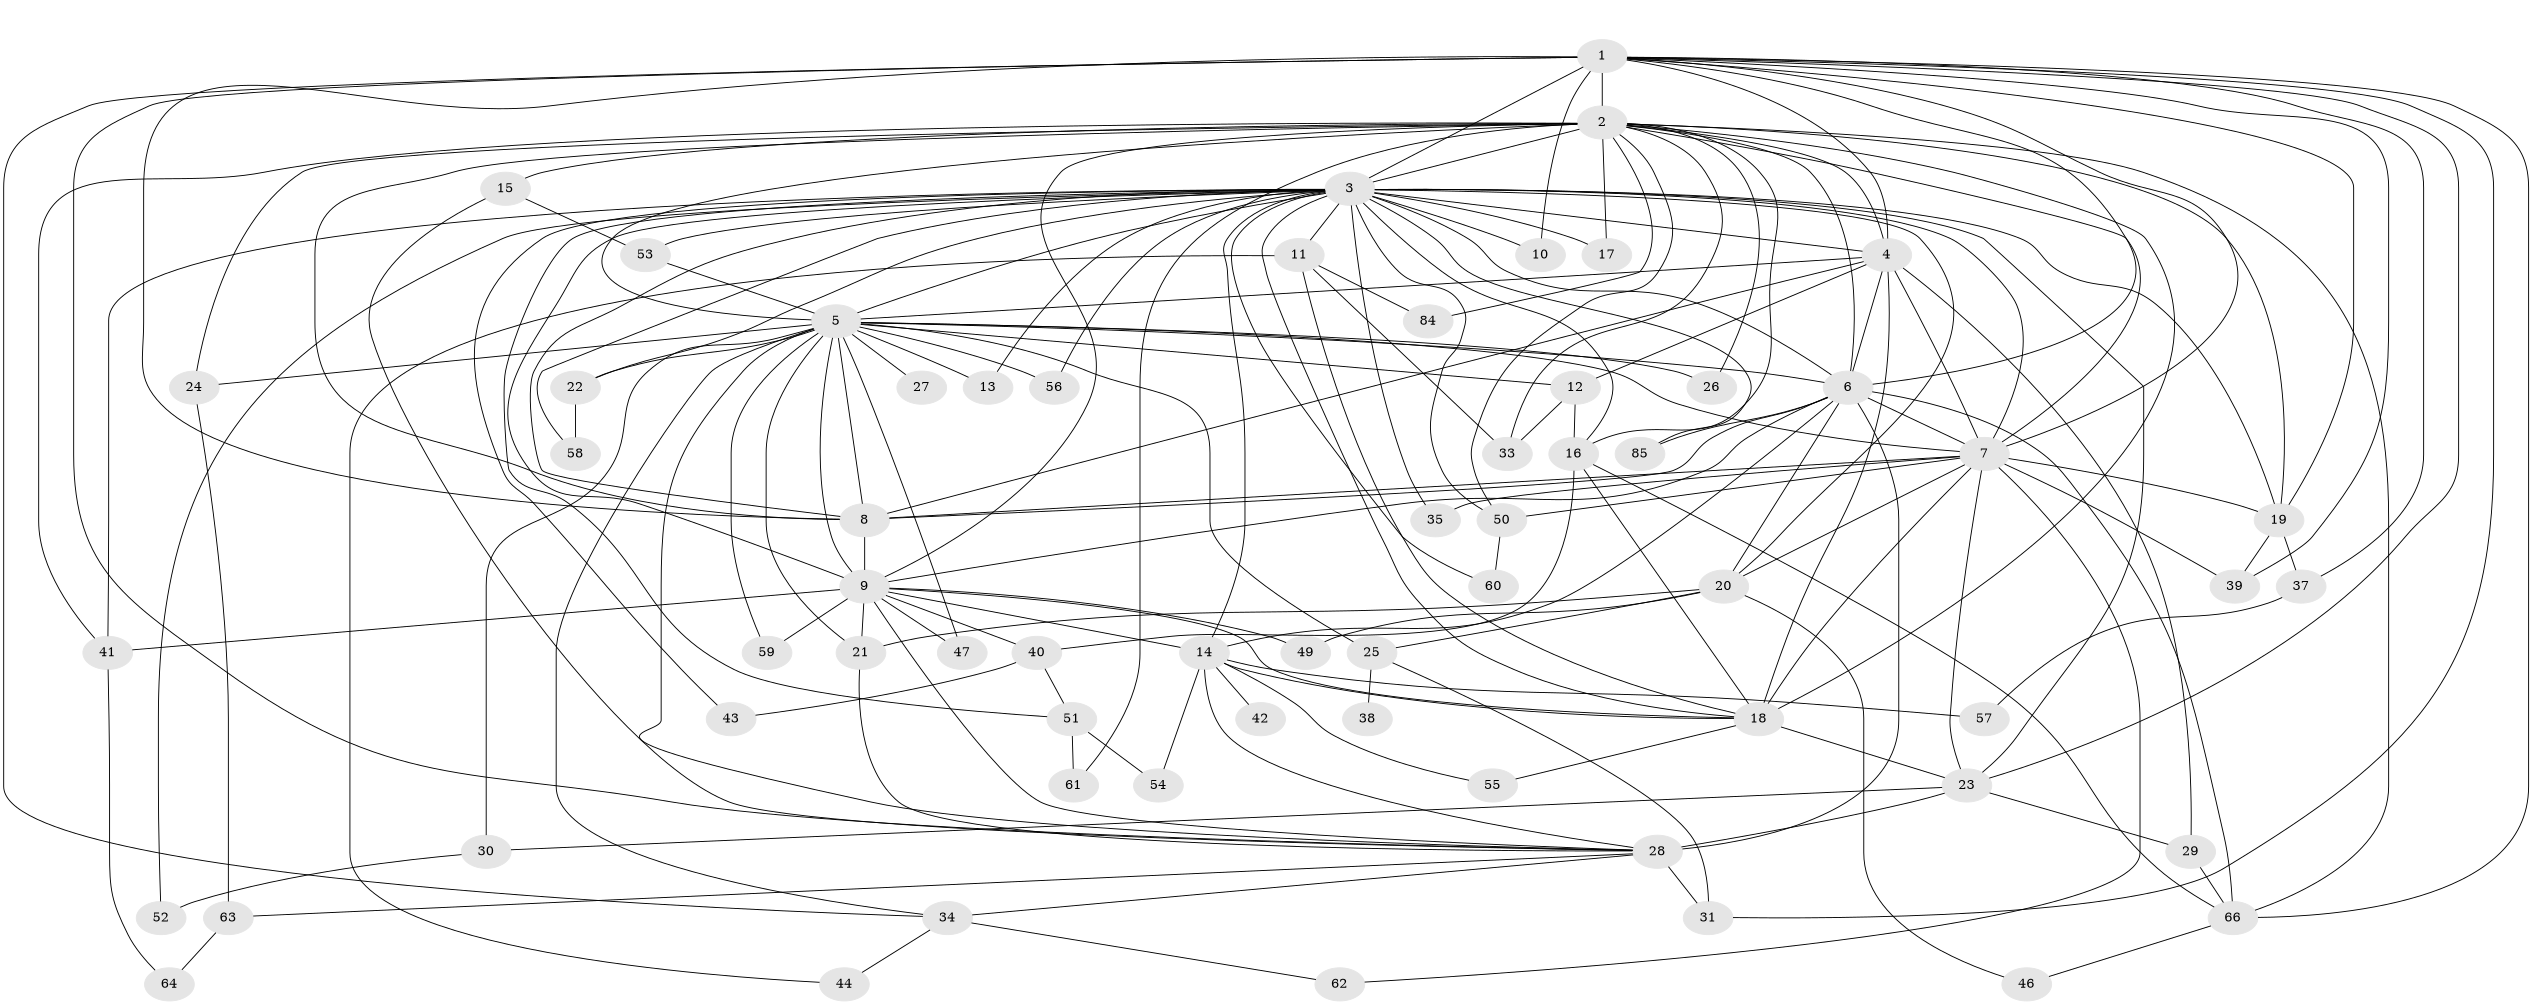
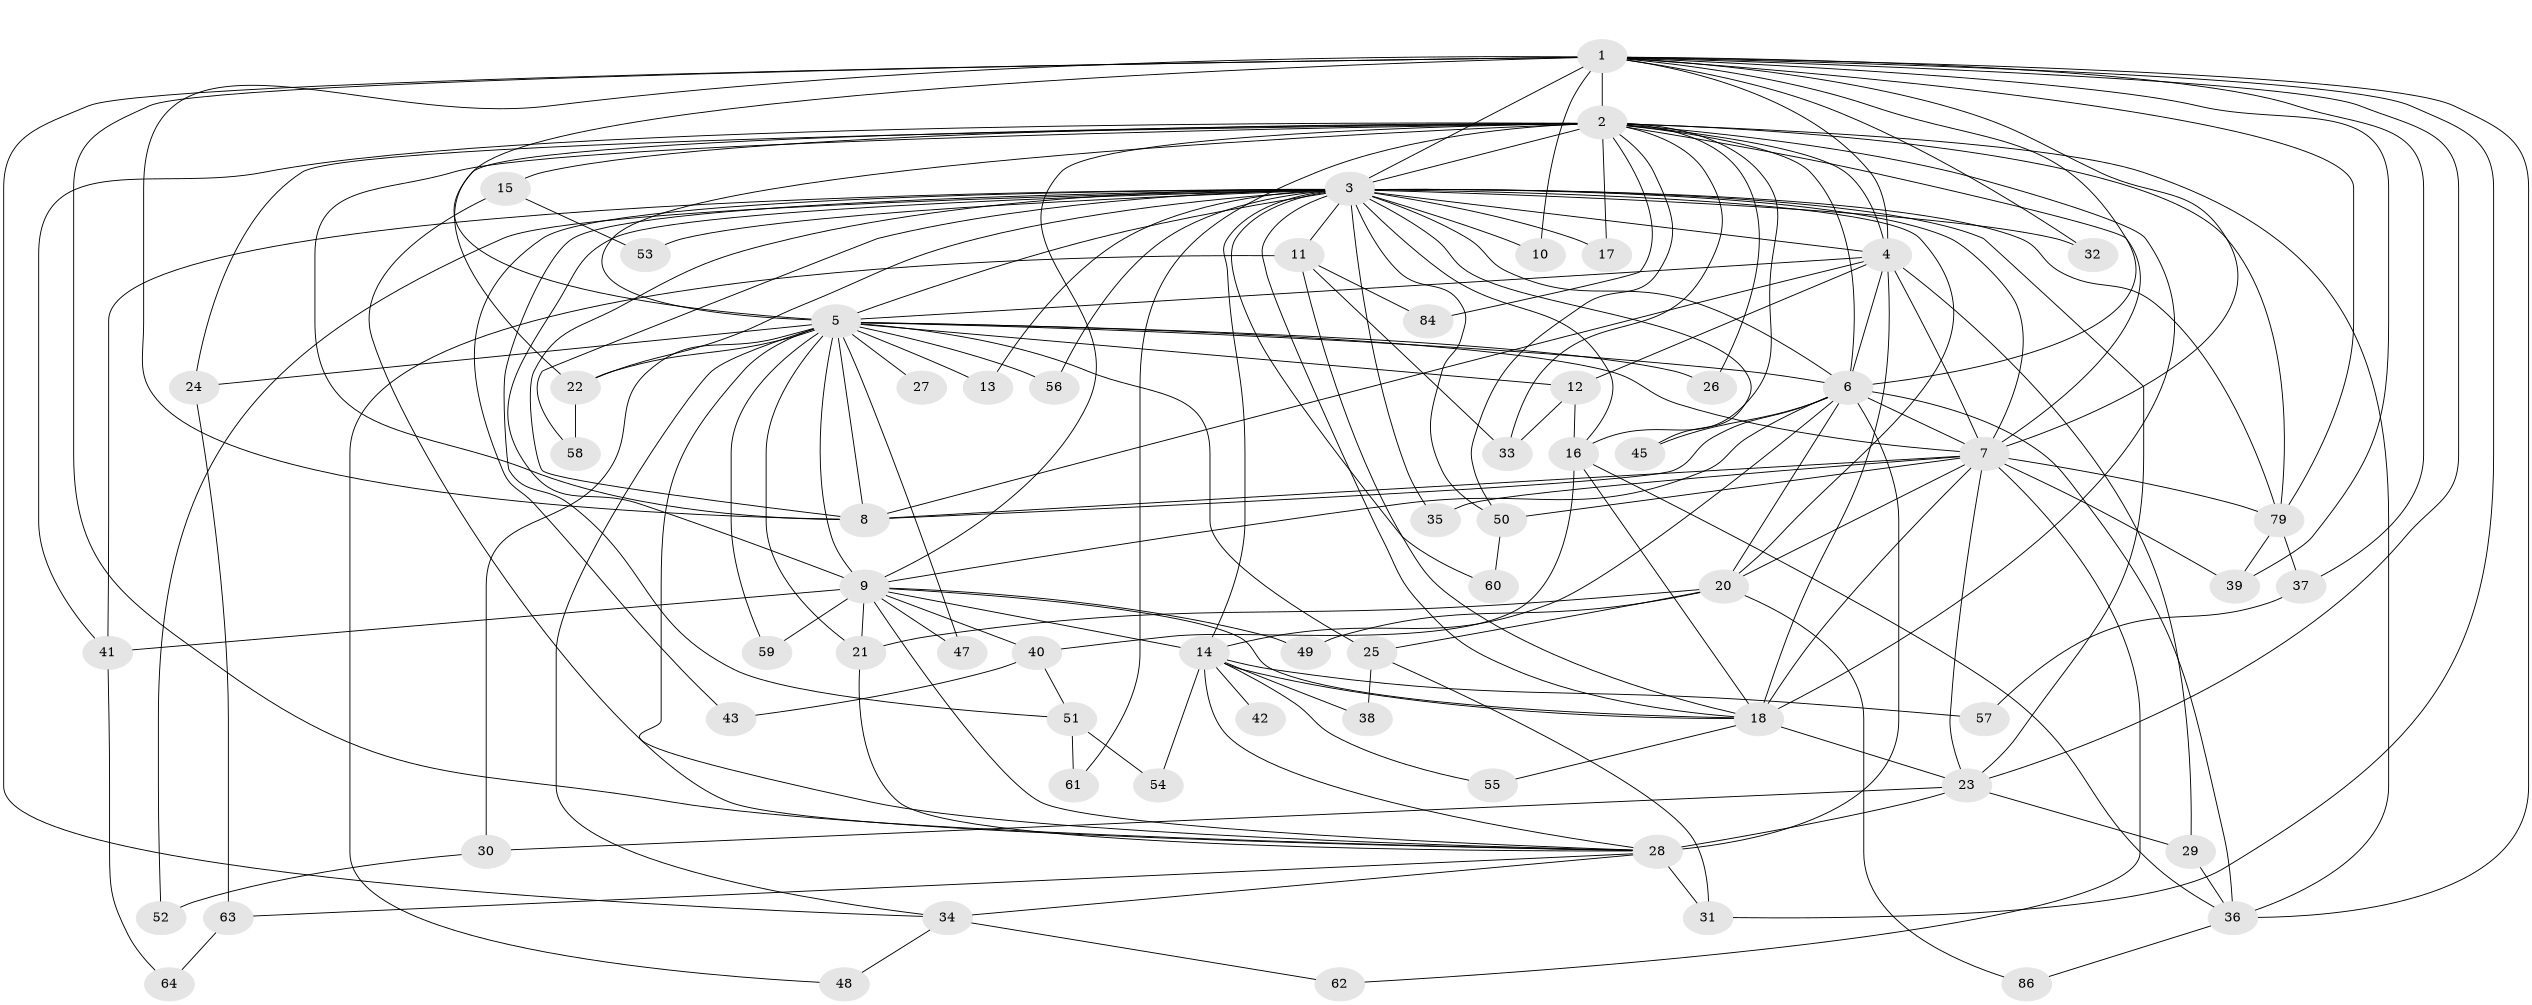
none -> (902, 135)
none -> (2093, 255)
(756, 293) -> (805, 101)
(1640, 454) -> (1640, 454)
(2279, 520) -> (2279, 520)
(865, 554) -> none
none -> (1286, 687)
(2233, 918) -> (2233, 918)
(844, 984) -> (844, 984)
(2027, 984) -> (2027, 984)
